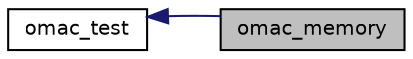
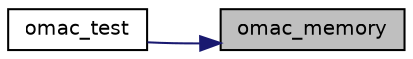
(194, 16) -> (174, 43)
